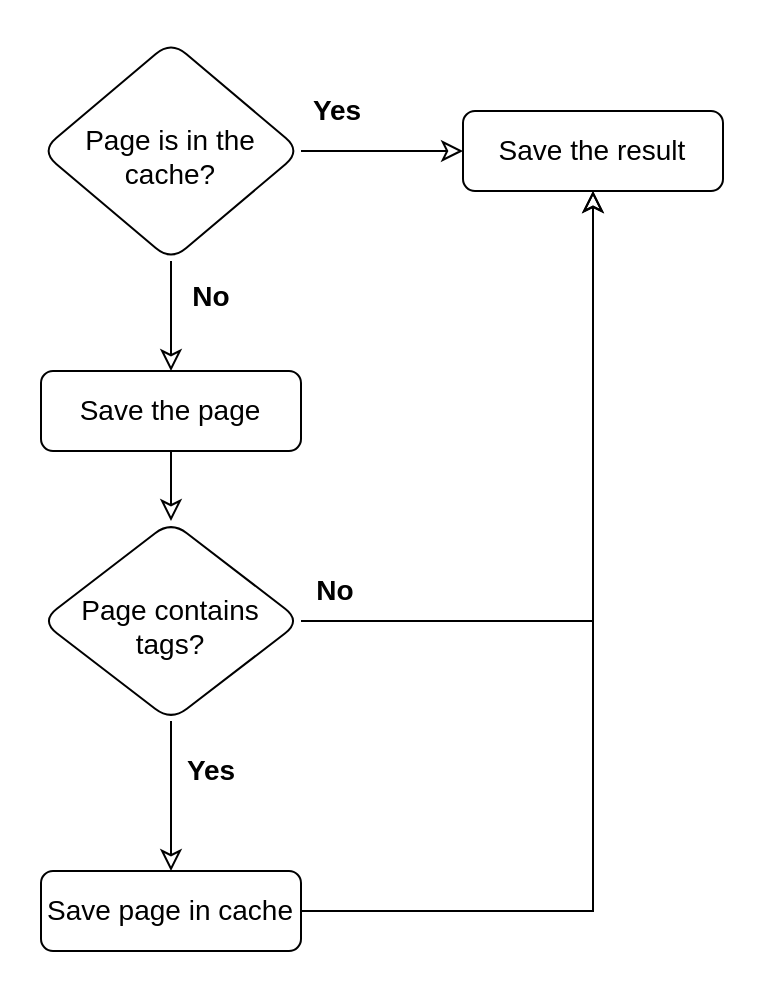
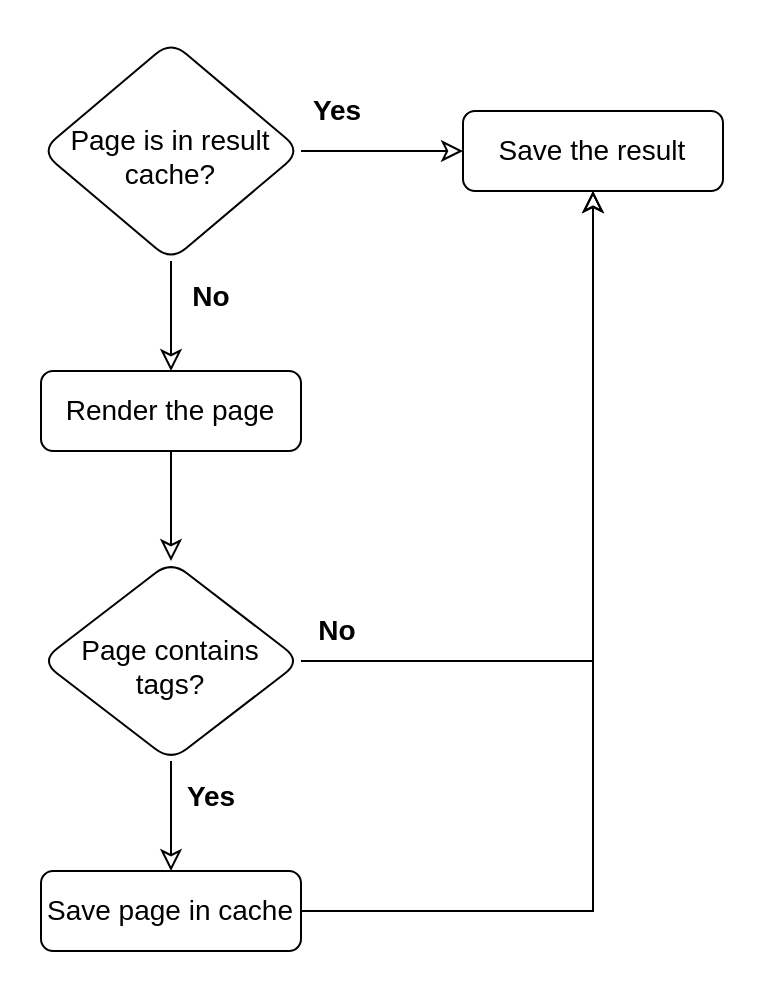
(171, 157) -> (171, 157)
(171, 411) -> (171, 411)
(171, 621) -> (171, 661)
